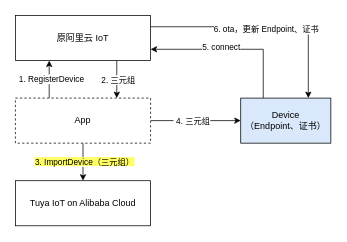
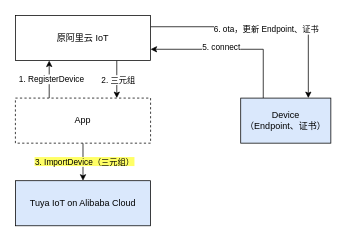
(192, 120) -> none
(83, 203) -> (83, 203)
